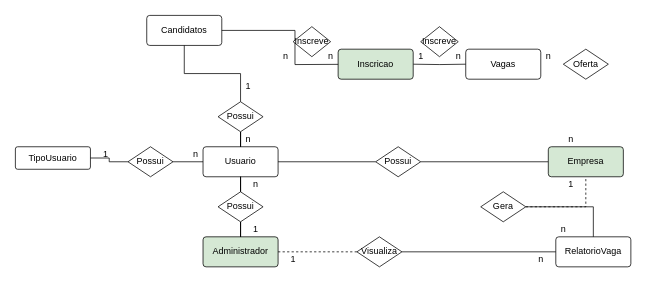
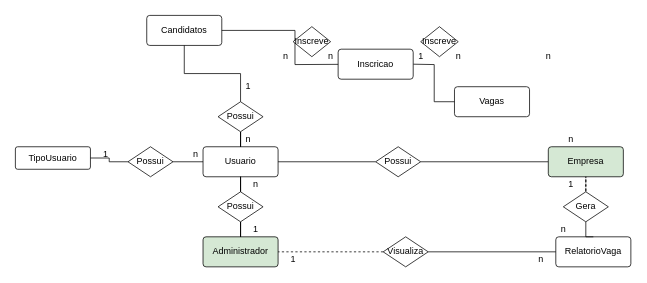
(375, 64) -> (375, 64)
(503, 64) -> (492, 102)
(585, 64) -> none
(503, 207) -> (585, 207)
(379, 252) -> (405, 252)
